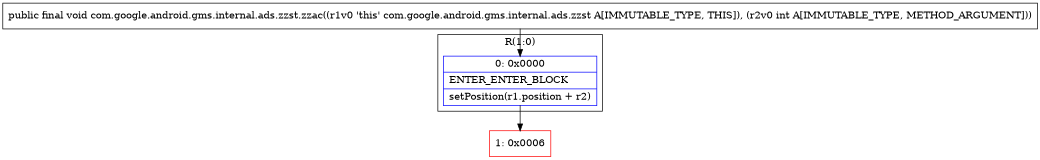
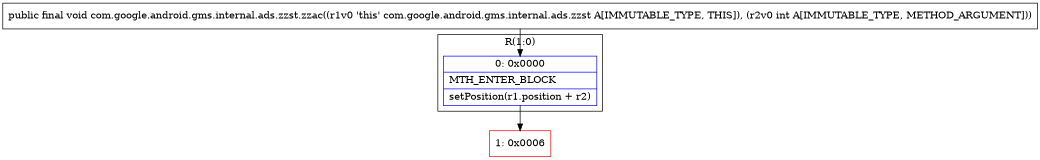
(509, 80) -> (503, 80)
